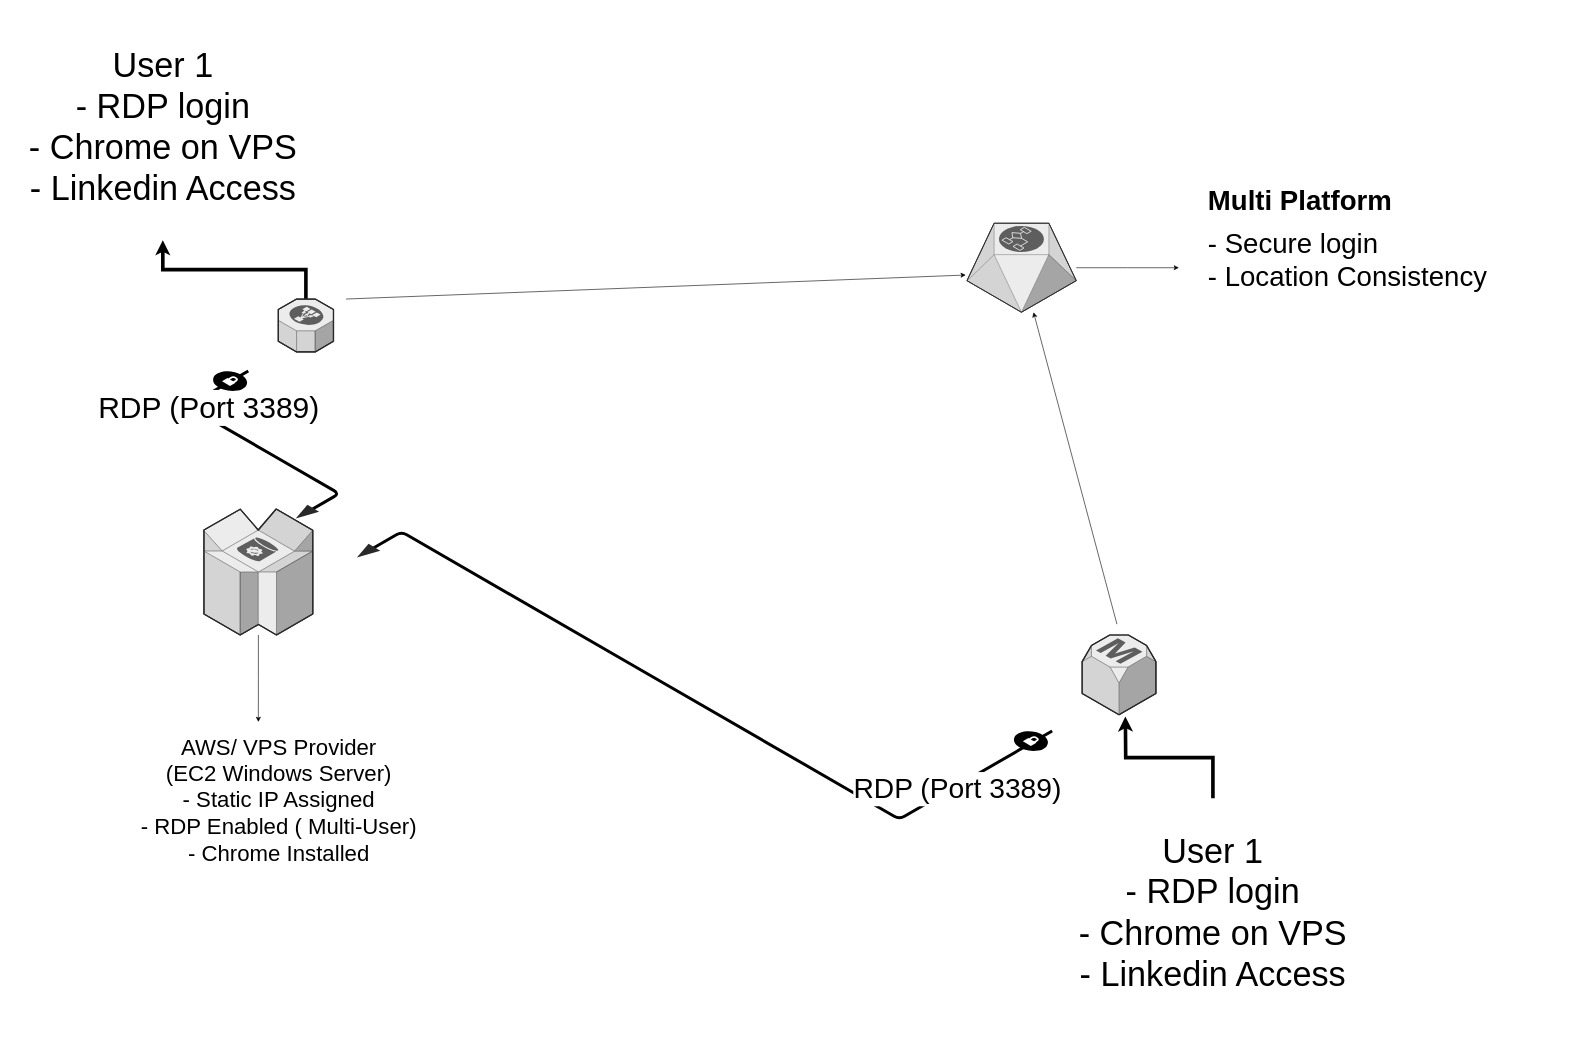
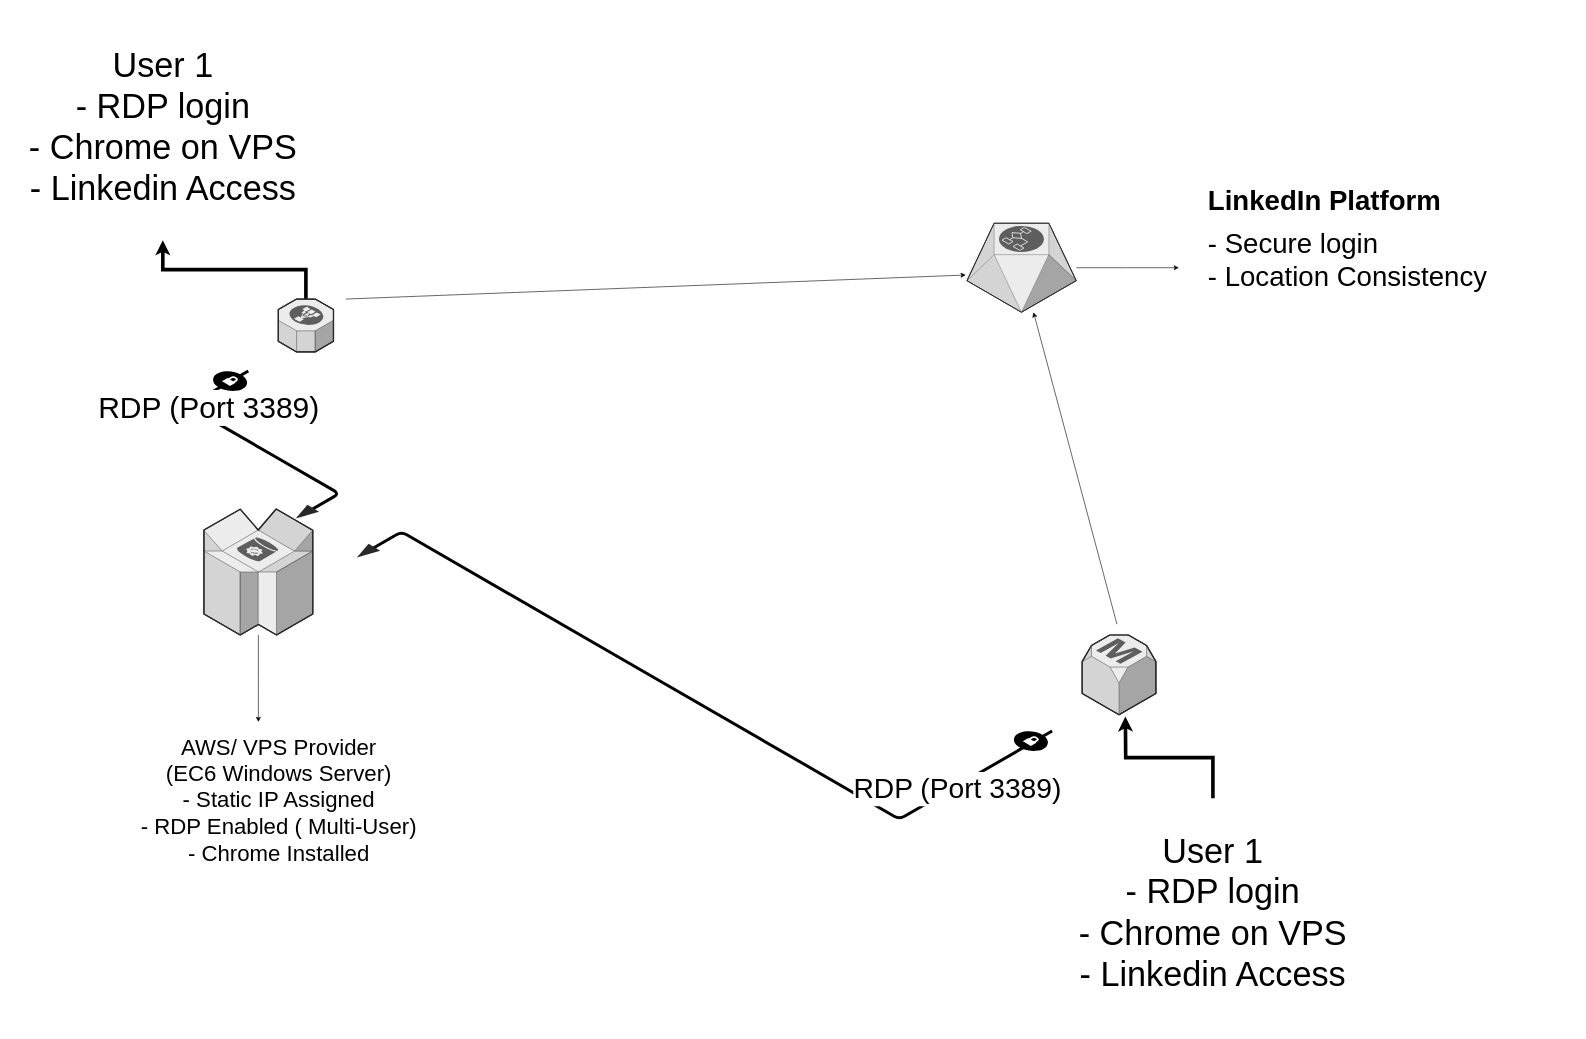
(1249, 197) -> (1249, 197)
(279, 801) -> (279, 801)
